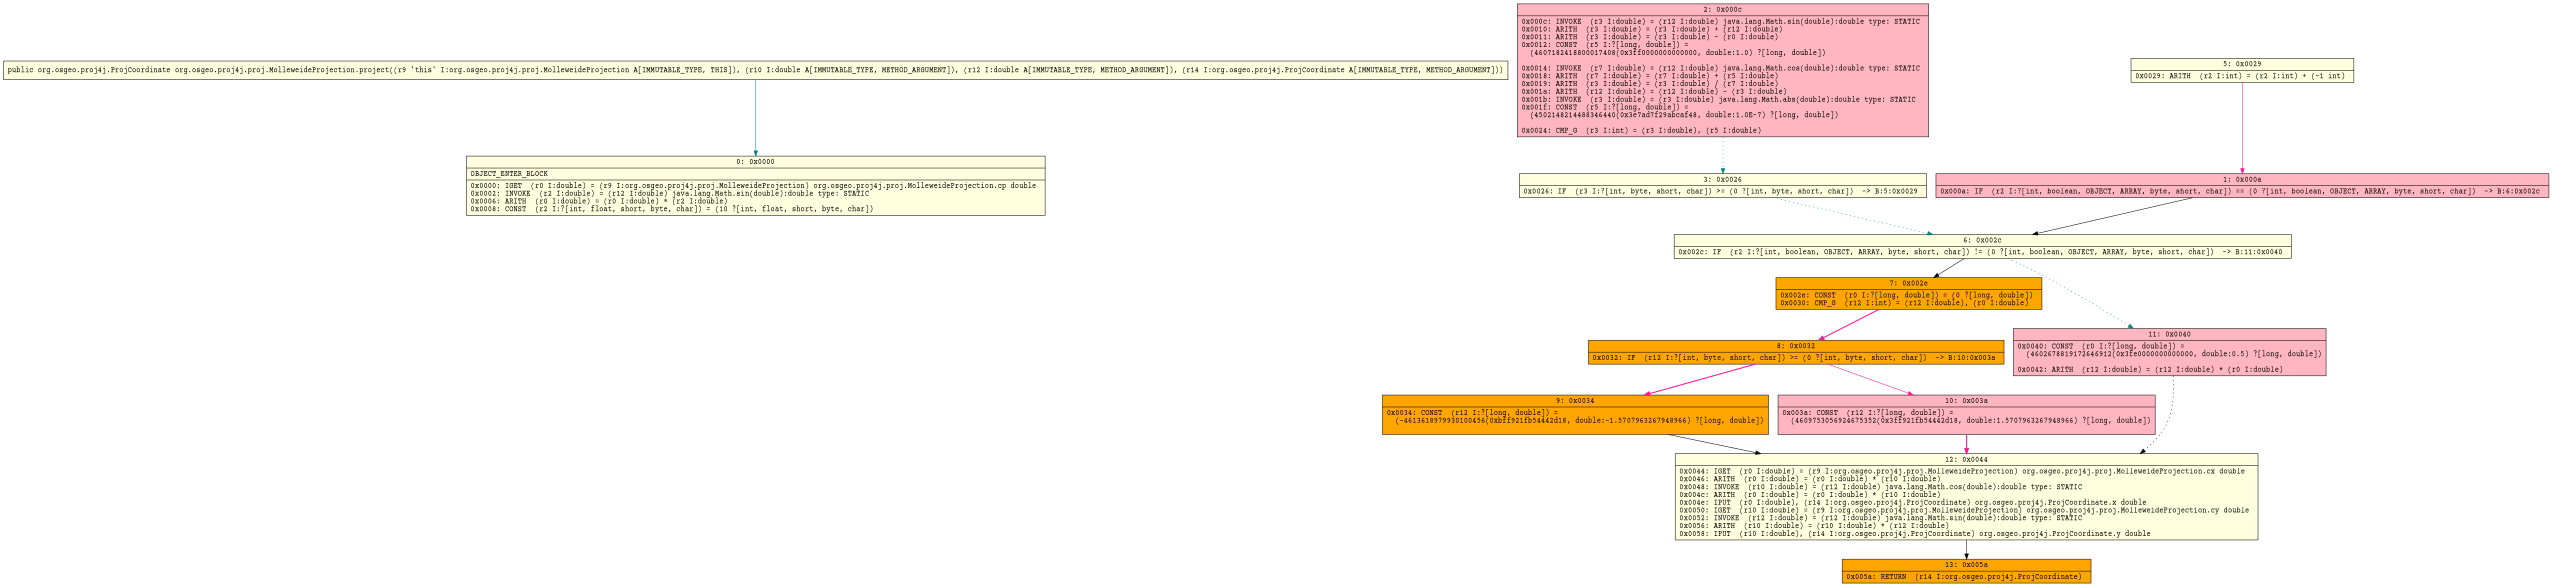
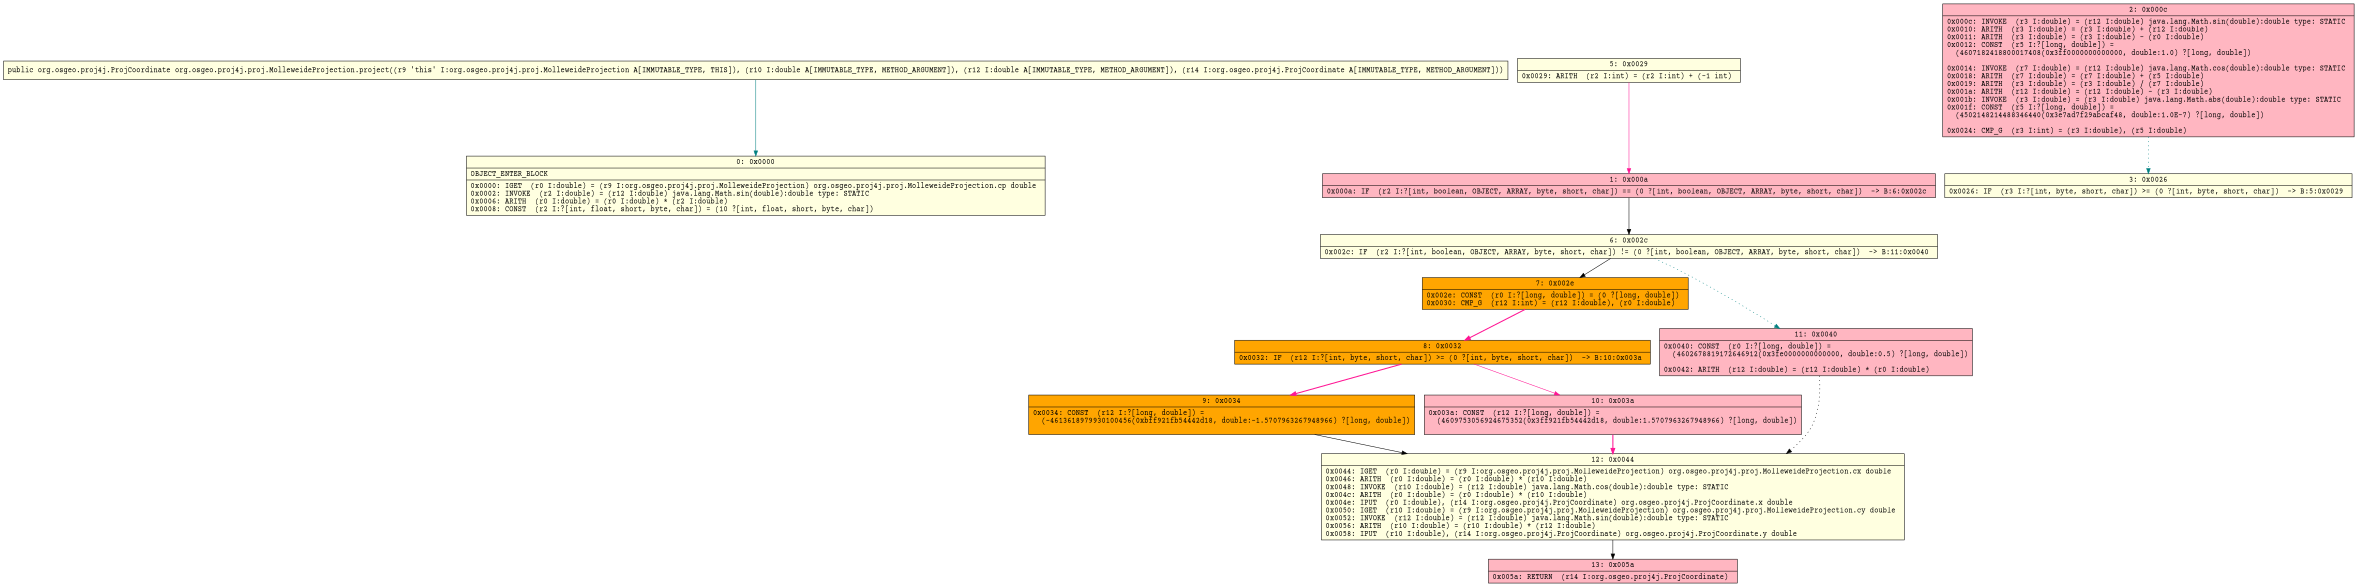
(1850, 216) -> none
(1967, 571) -> (1613, 571)
